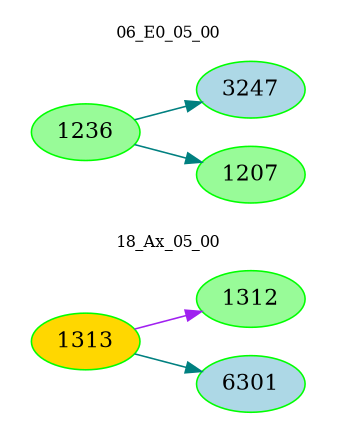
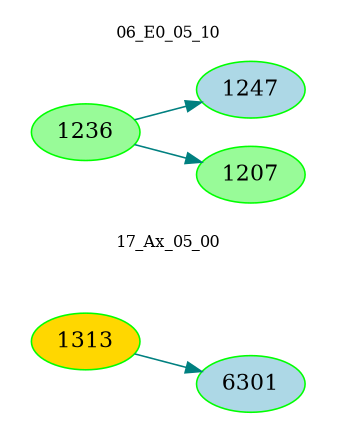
(168, 34) -> (168, 34)
(251, 90) -> (251, 90)
(168, 243) -> (168, 243)
(251, 299) -> none
